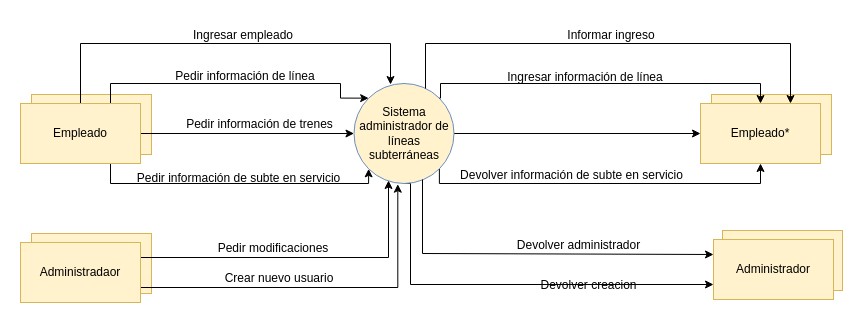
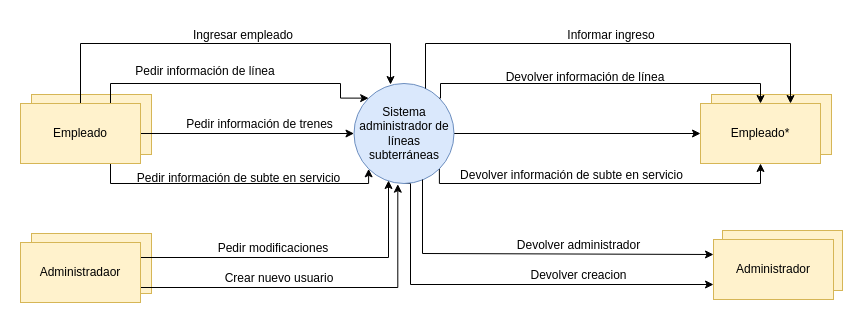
(246, 77) -> (206, 72)
(586, 78) -> (586, 78)
(404, 134) -> (404, 134)
(589, 286) -> (579, 276)
